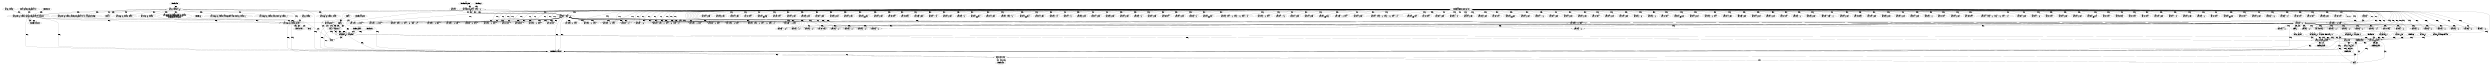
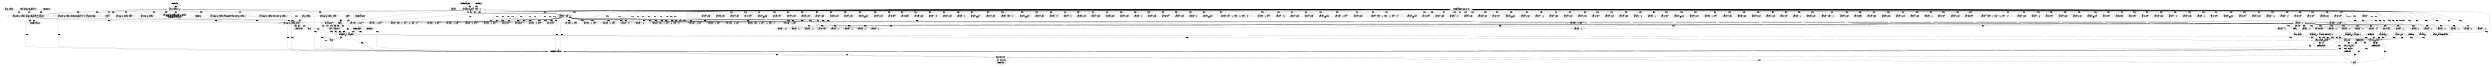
(2423, 35) -> (2423, 35)
